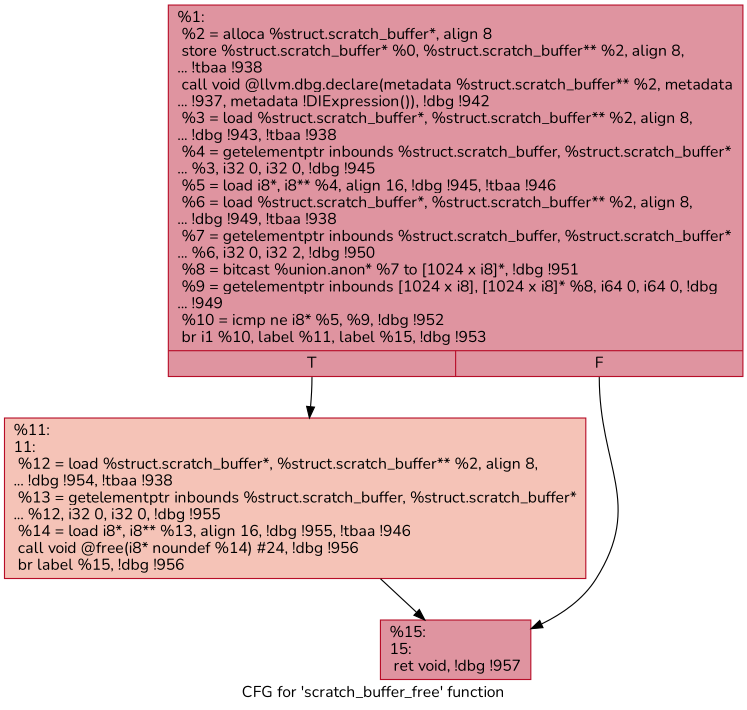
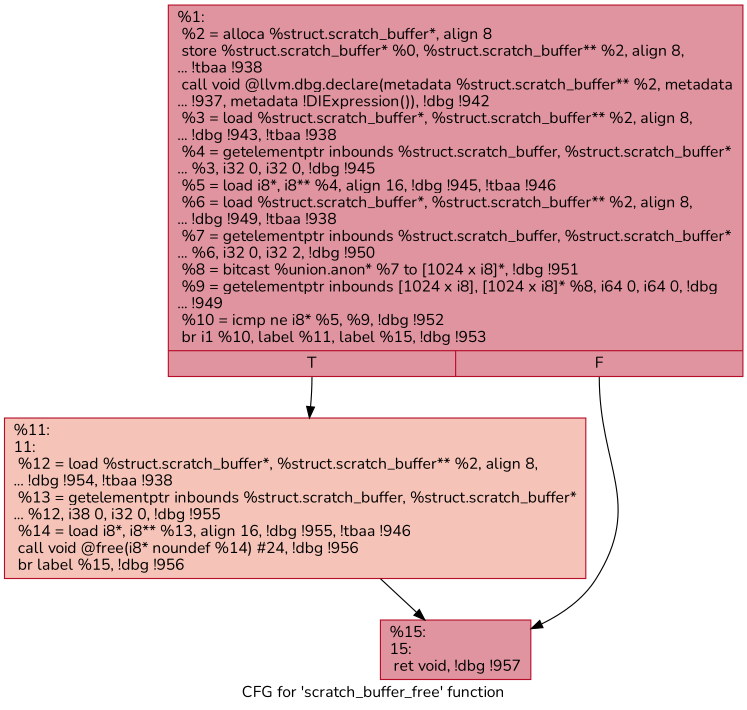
(117, 515) -> (117, 515)
